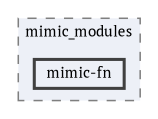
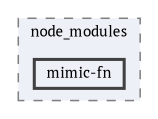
(79, 33) -> (79, 33)
